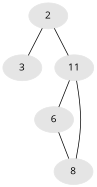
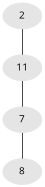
(22, 68) -> none
(54, 120) -> (22, 120)
(81, 120) -> none
